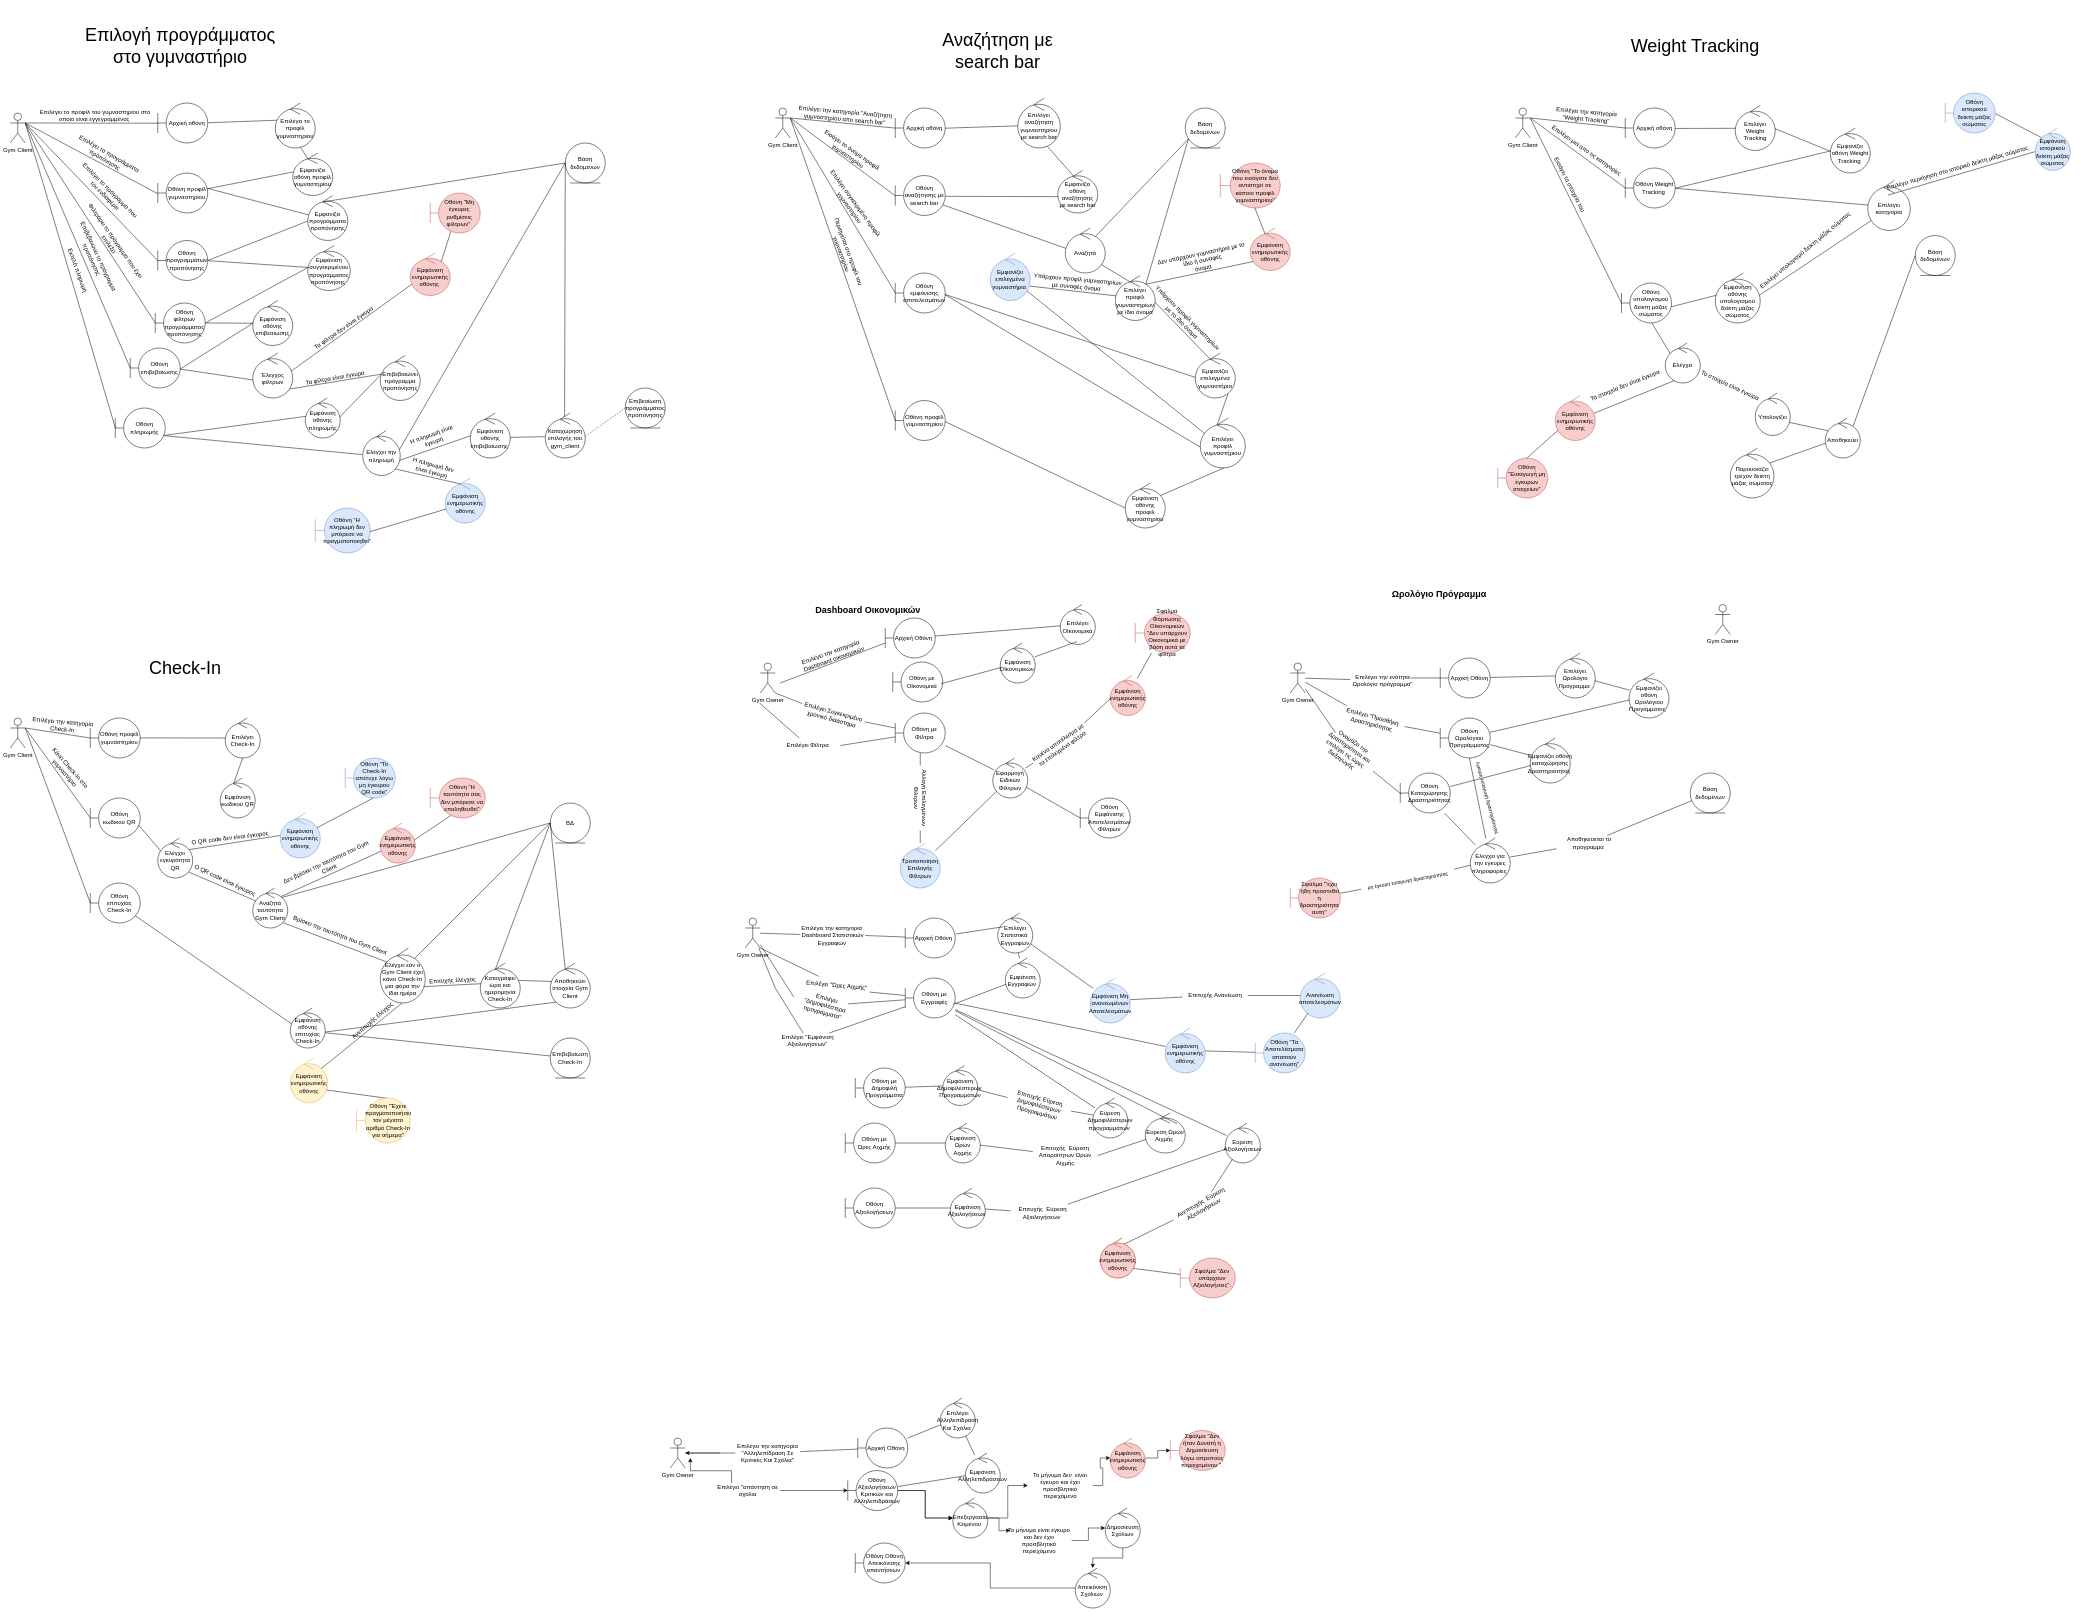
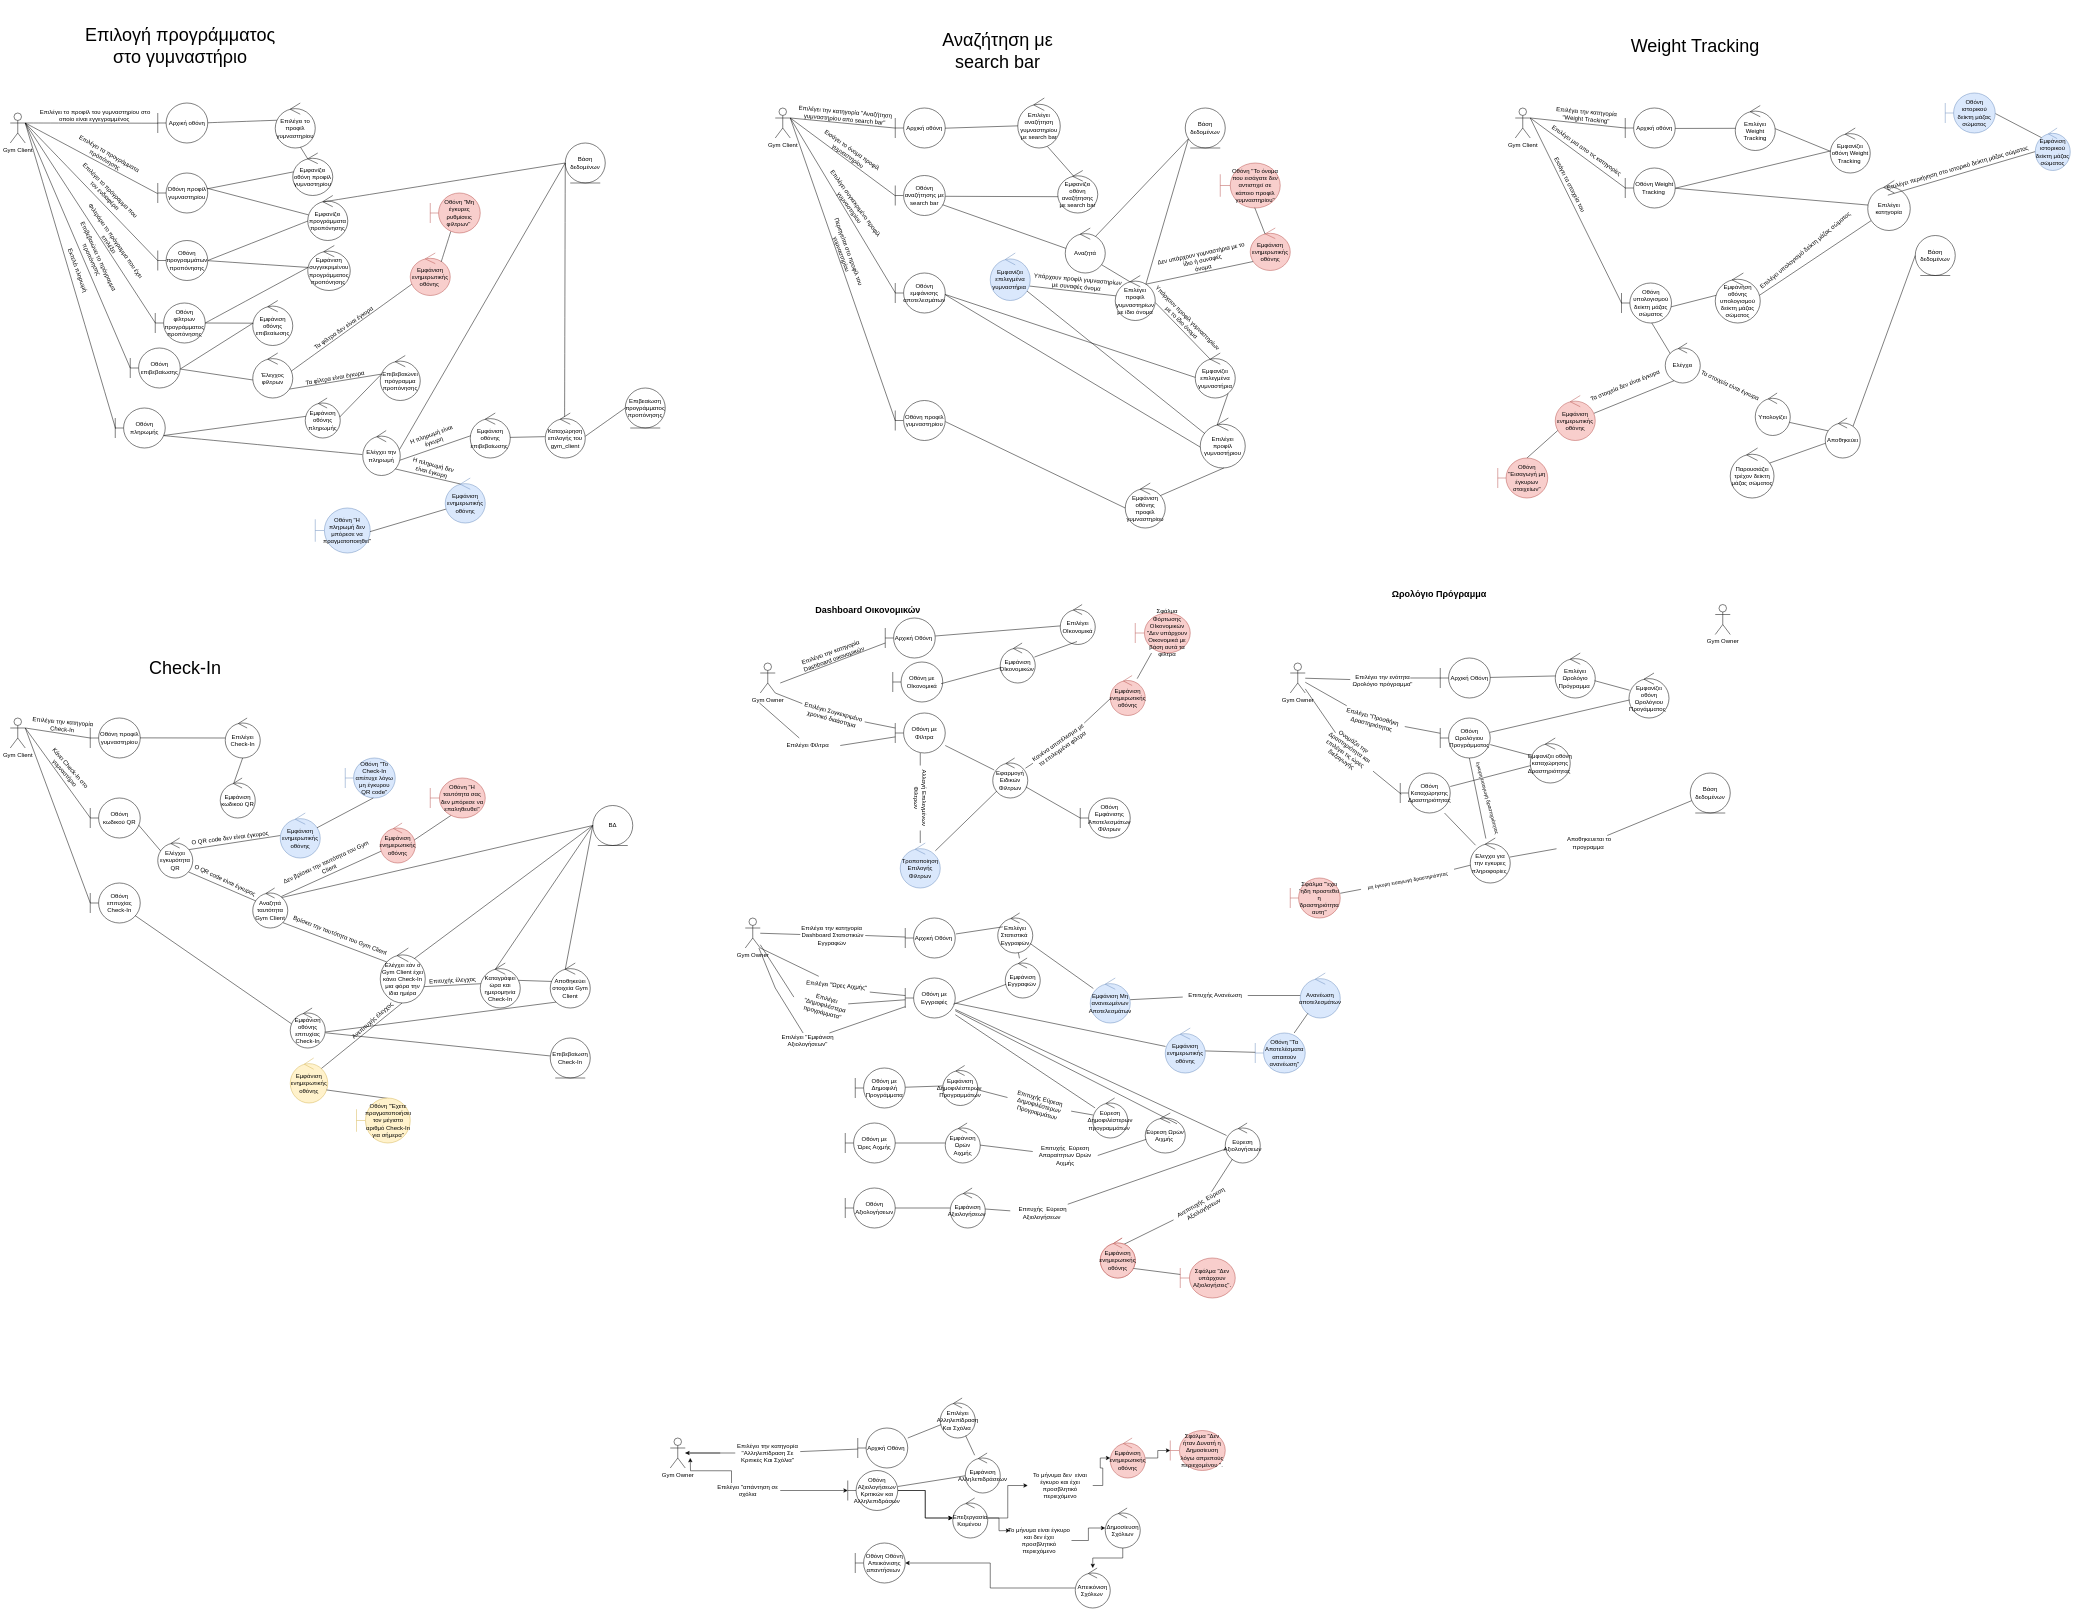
(606, 422) -> (606, 422)
(570, 823) -> (613, 825)
